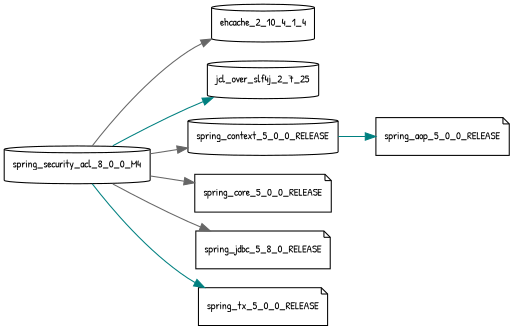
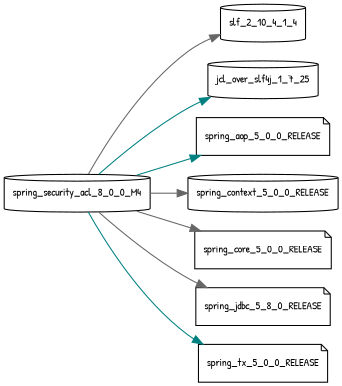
(263, 23) -> (263, 23)
(263, 80) -> (263, 80)
(352, 136) -> (164, 167)
